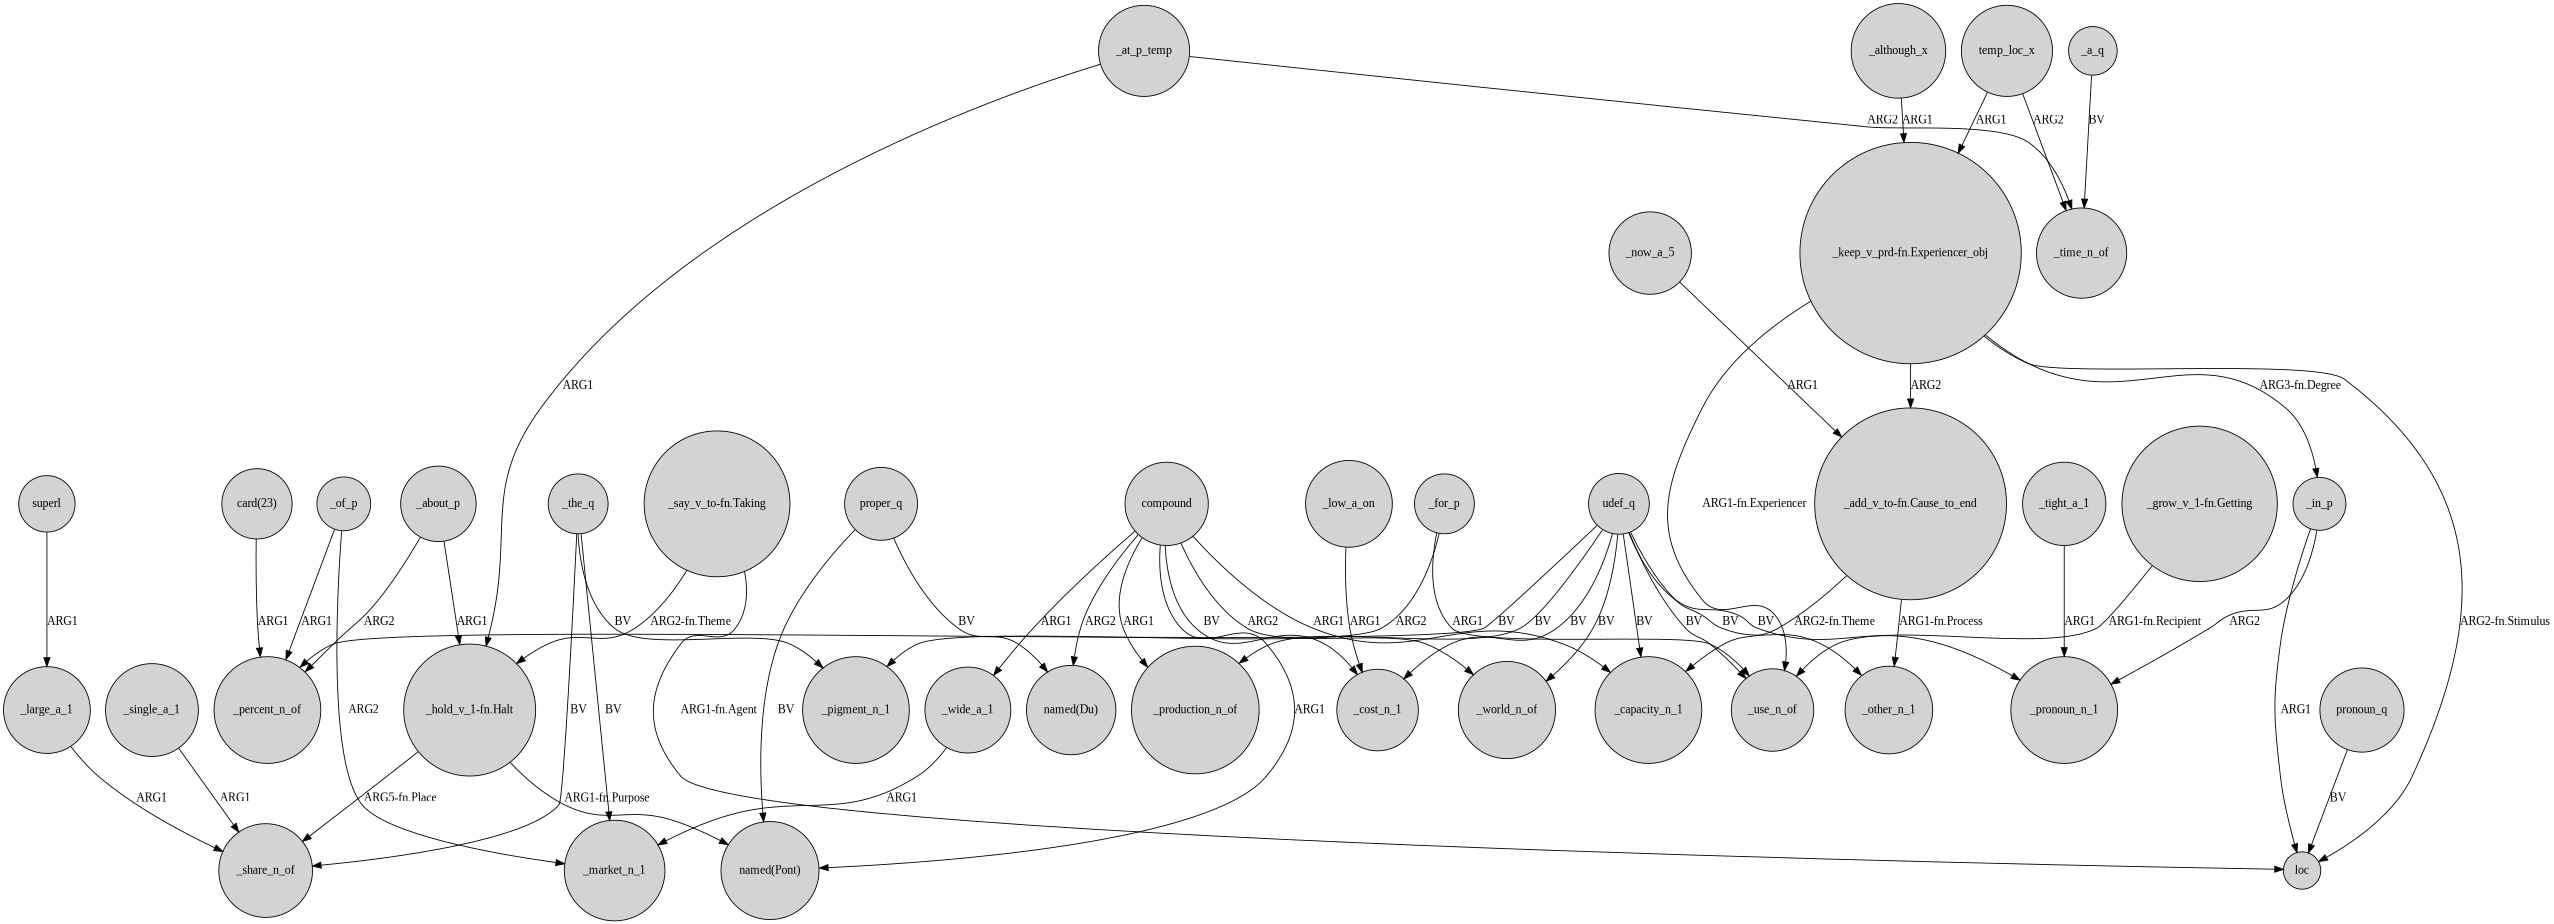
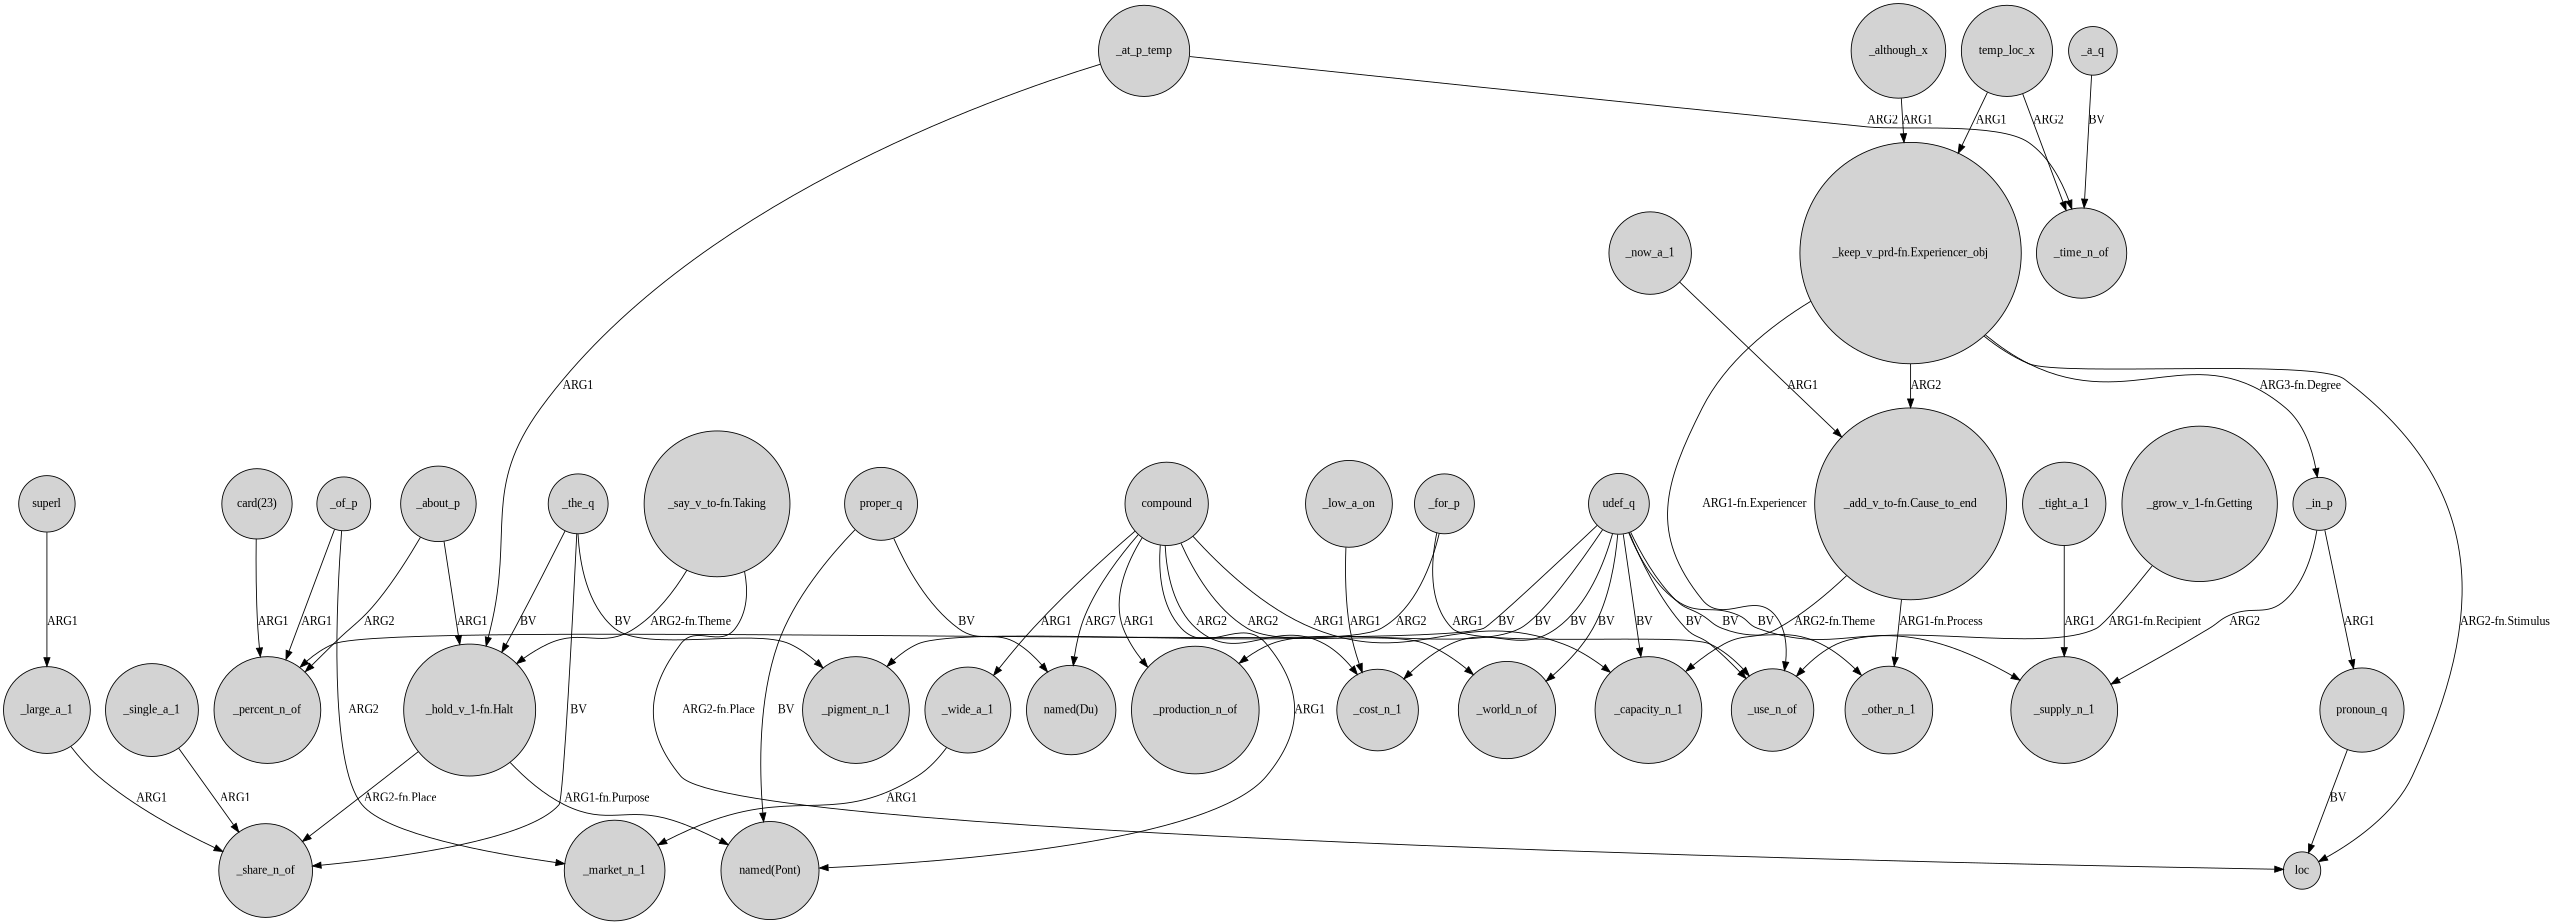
(1650, 253) -> (1650, 253)
(1101, 622) -> (1101, 622)
(1212, 622) -> (1212, 622)
(595, 673) -> (536, 588)
(2276, 685) -> (2338, 595)
(719, 710) -> (719, 710)
(2064, 710) -> (2064, 710)
(401, 798) -> (401, 798)
